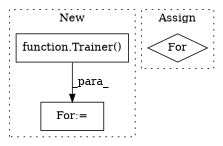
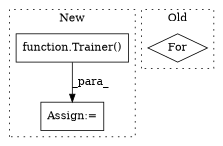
(178, 18) -> (178, 18)
(72, 116) -> (72, 116)
